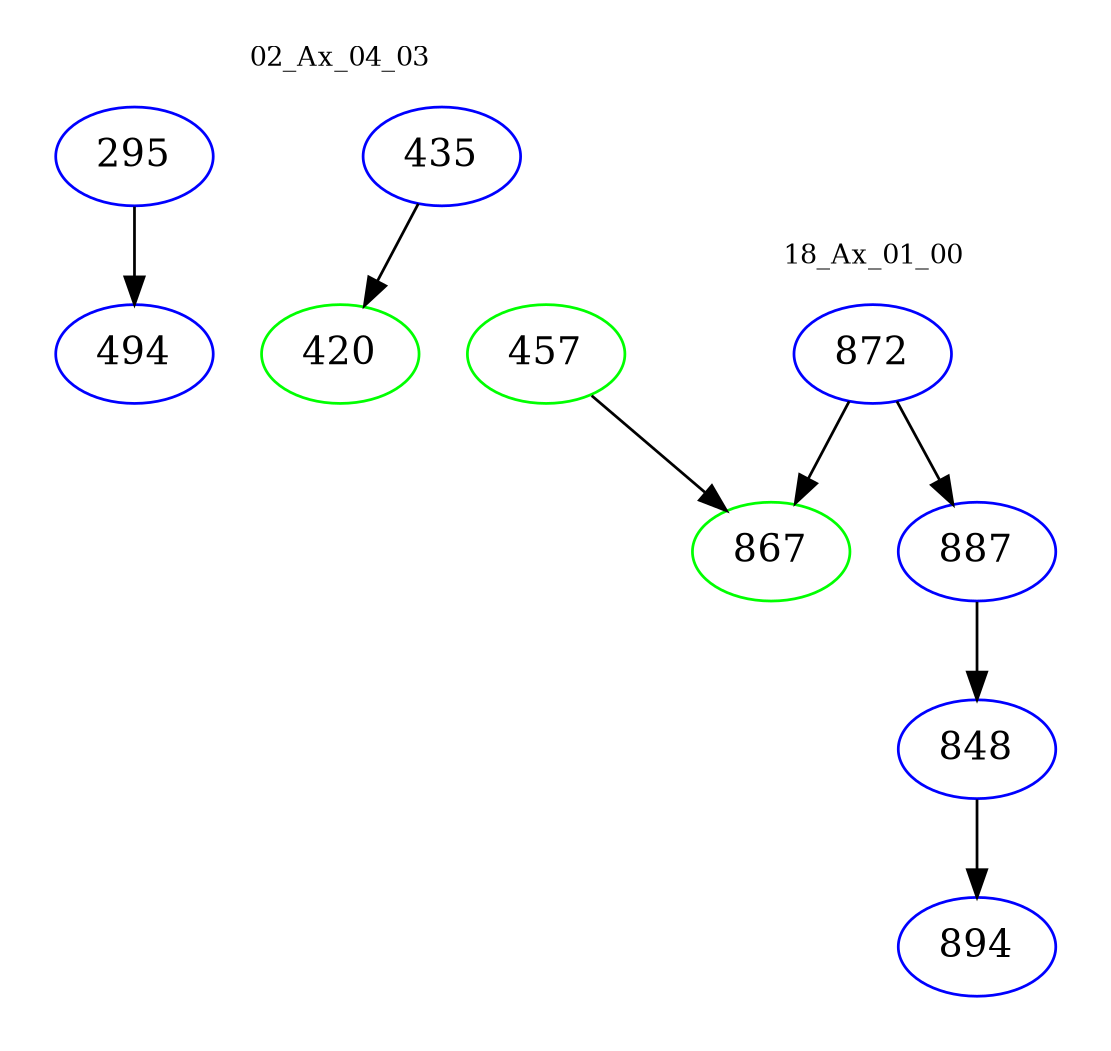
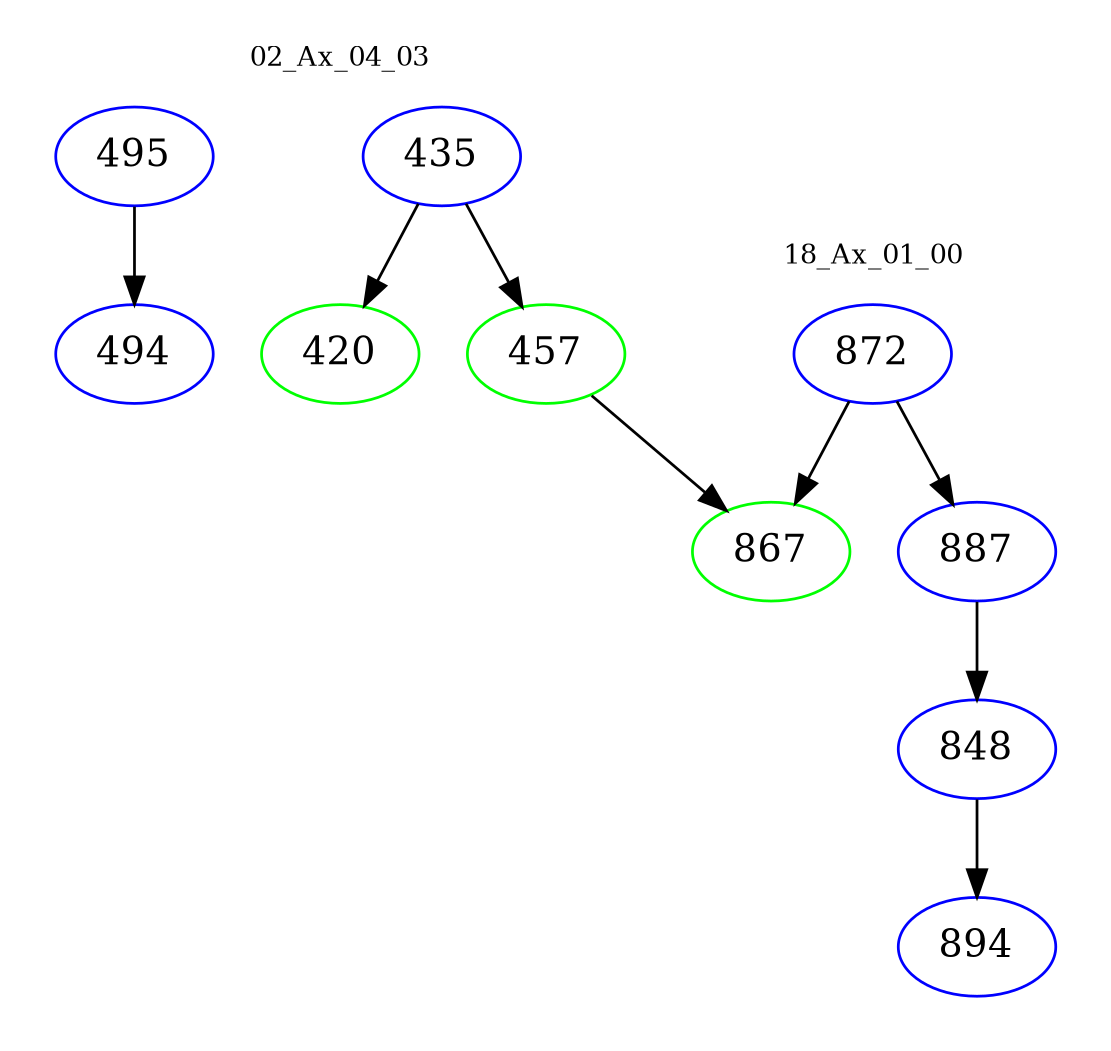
(134, 156) -> (134, 156)
none -> (487, 243)
